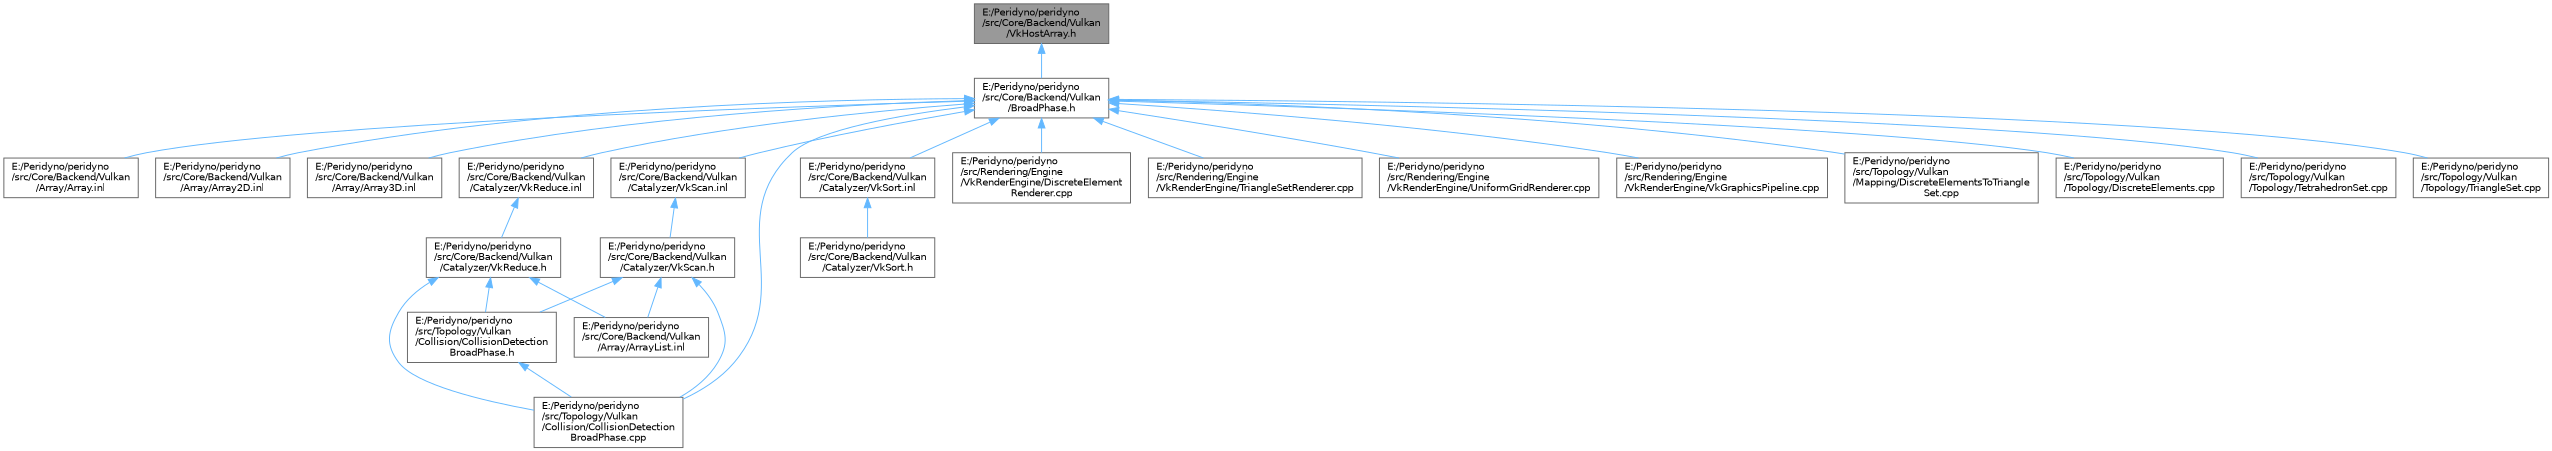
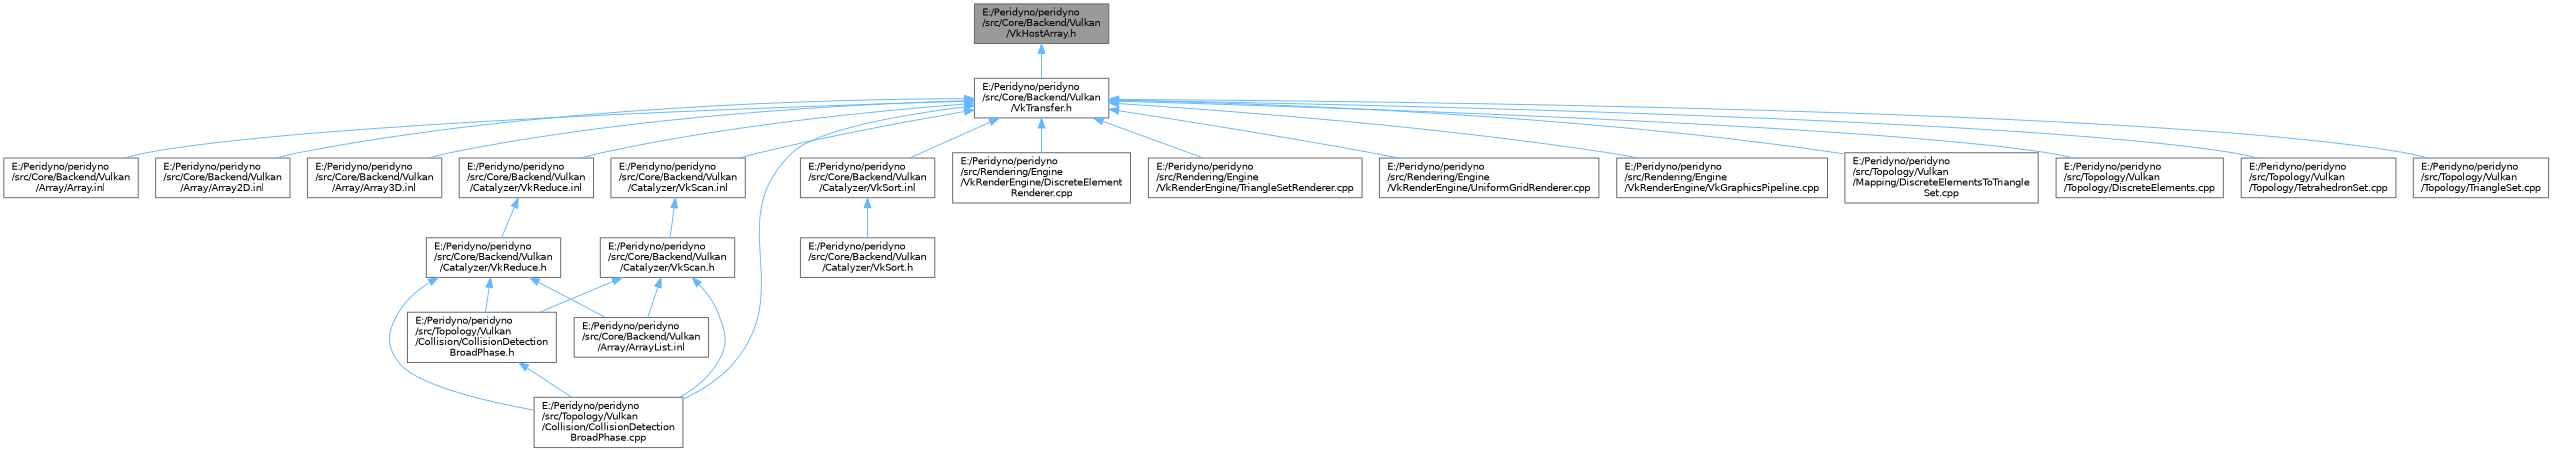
(1042, 98) -> (1042, 98)
